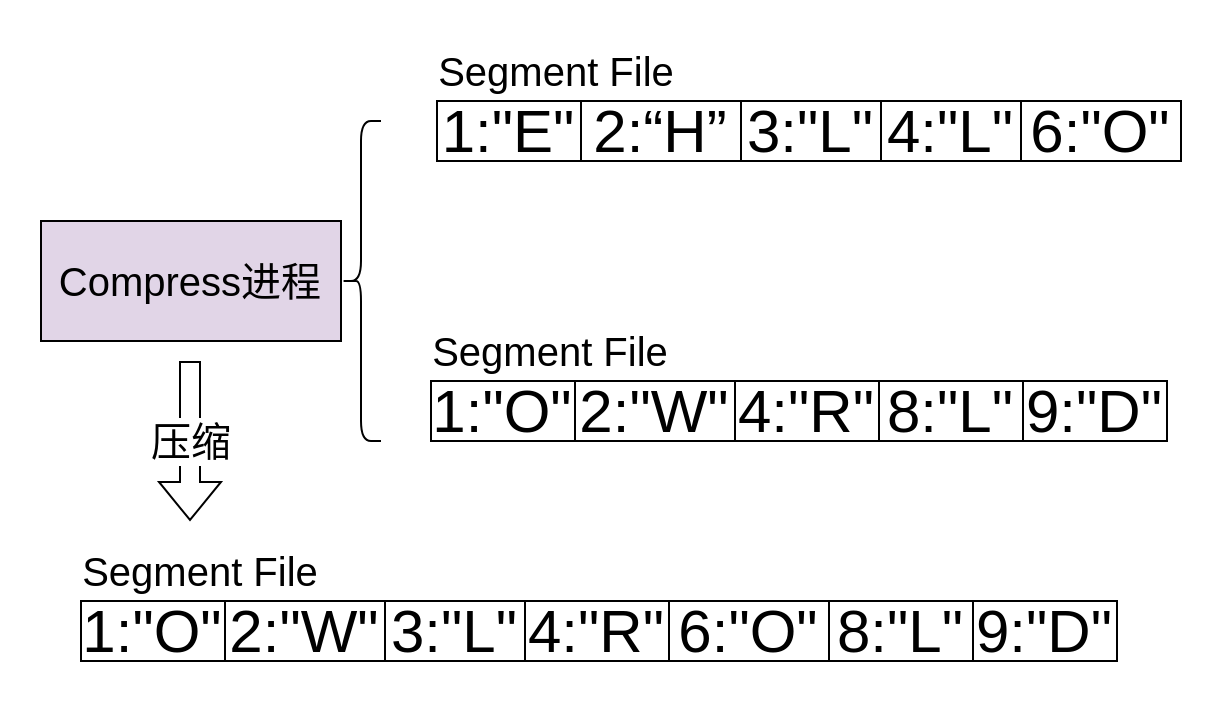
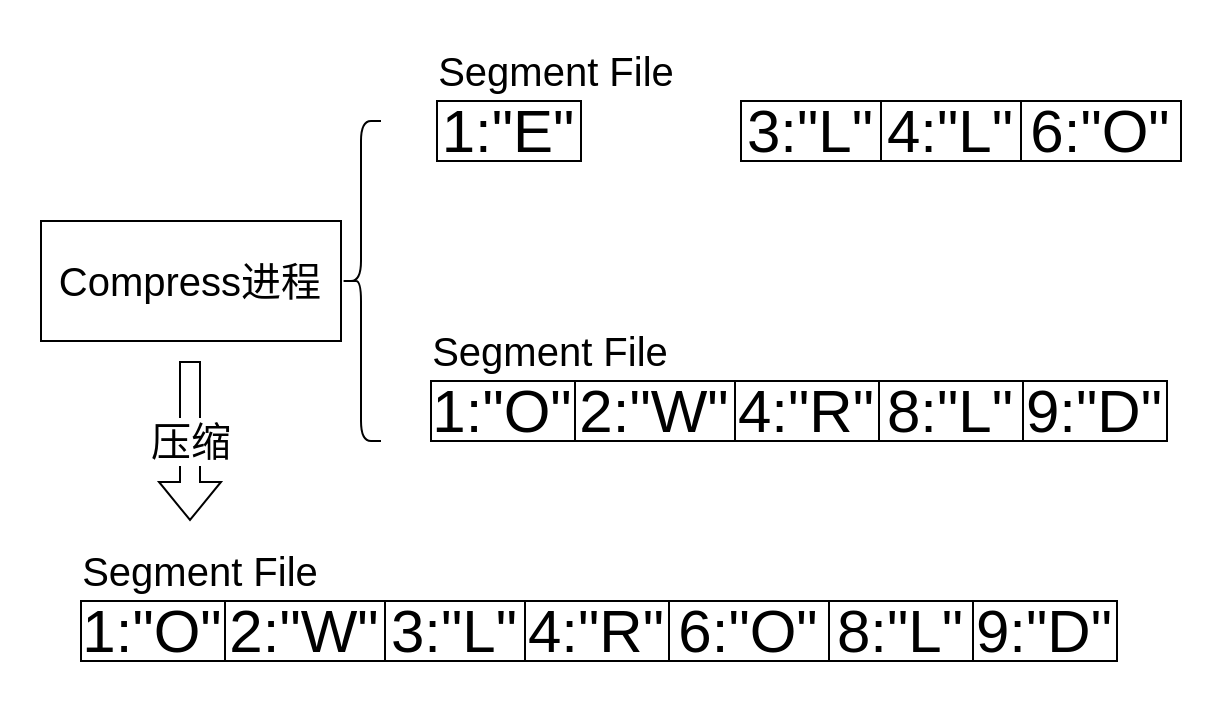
(661, 131) -> none
(191, 281) -> (191, 281)
